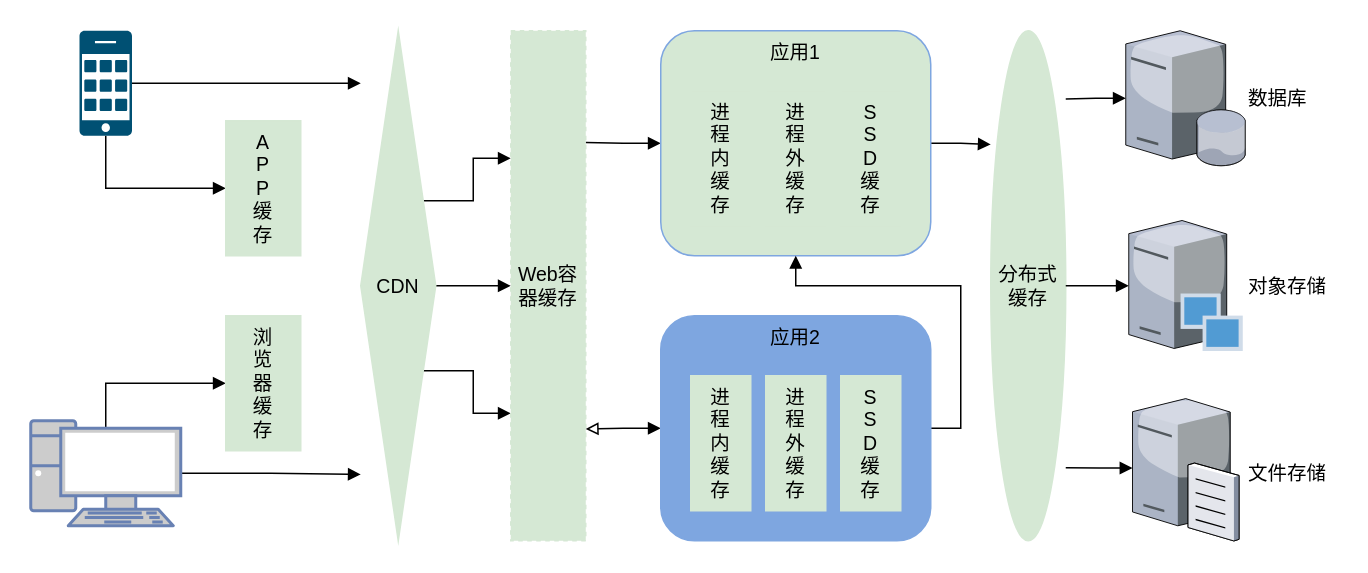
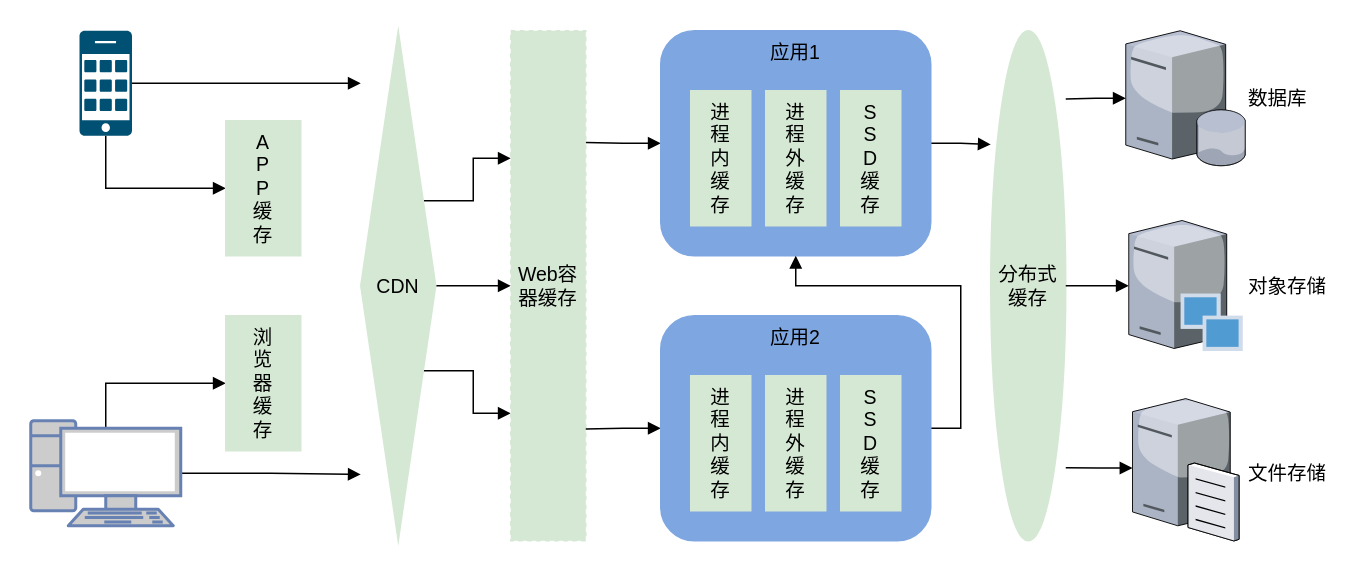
(796, 53) -> (796, 53)
(599, 429) -> (594, 429)
